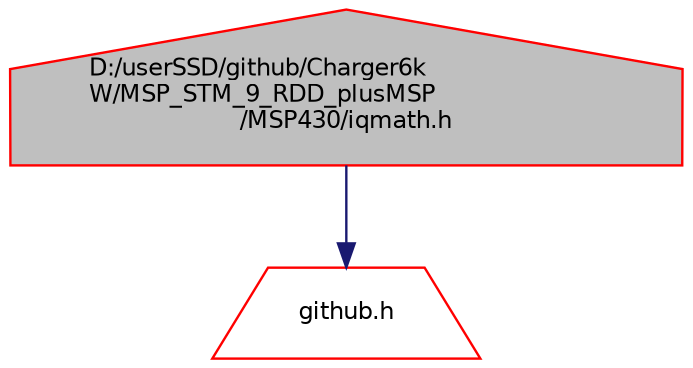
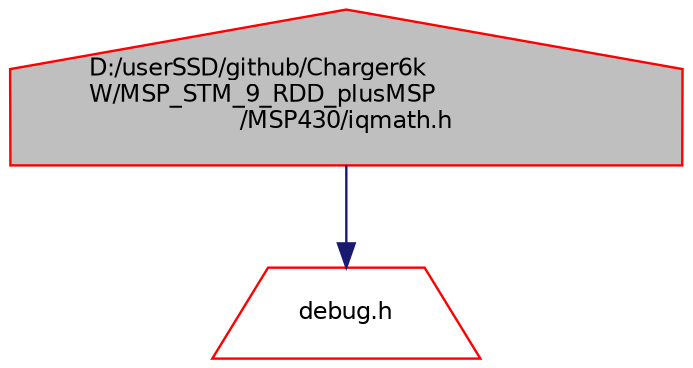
(346, 313) -> (346, 313)
